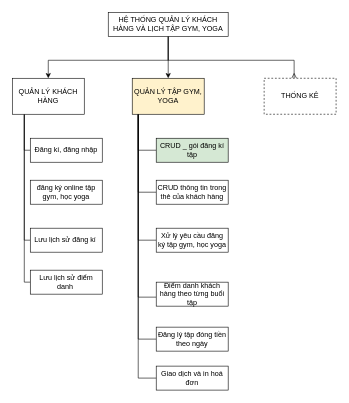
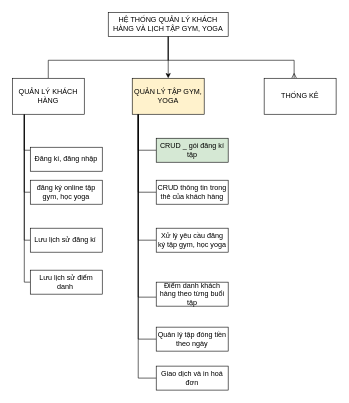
(48, 72) -> (48, 74)
(300, 96) -> (300, 96)
(66, 150) -> (66, 159)
none -> (28, 192)
(192, 339) -> (192, 339)
